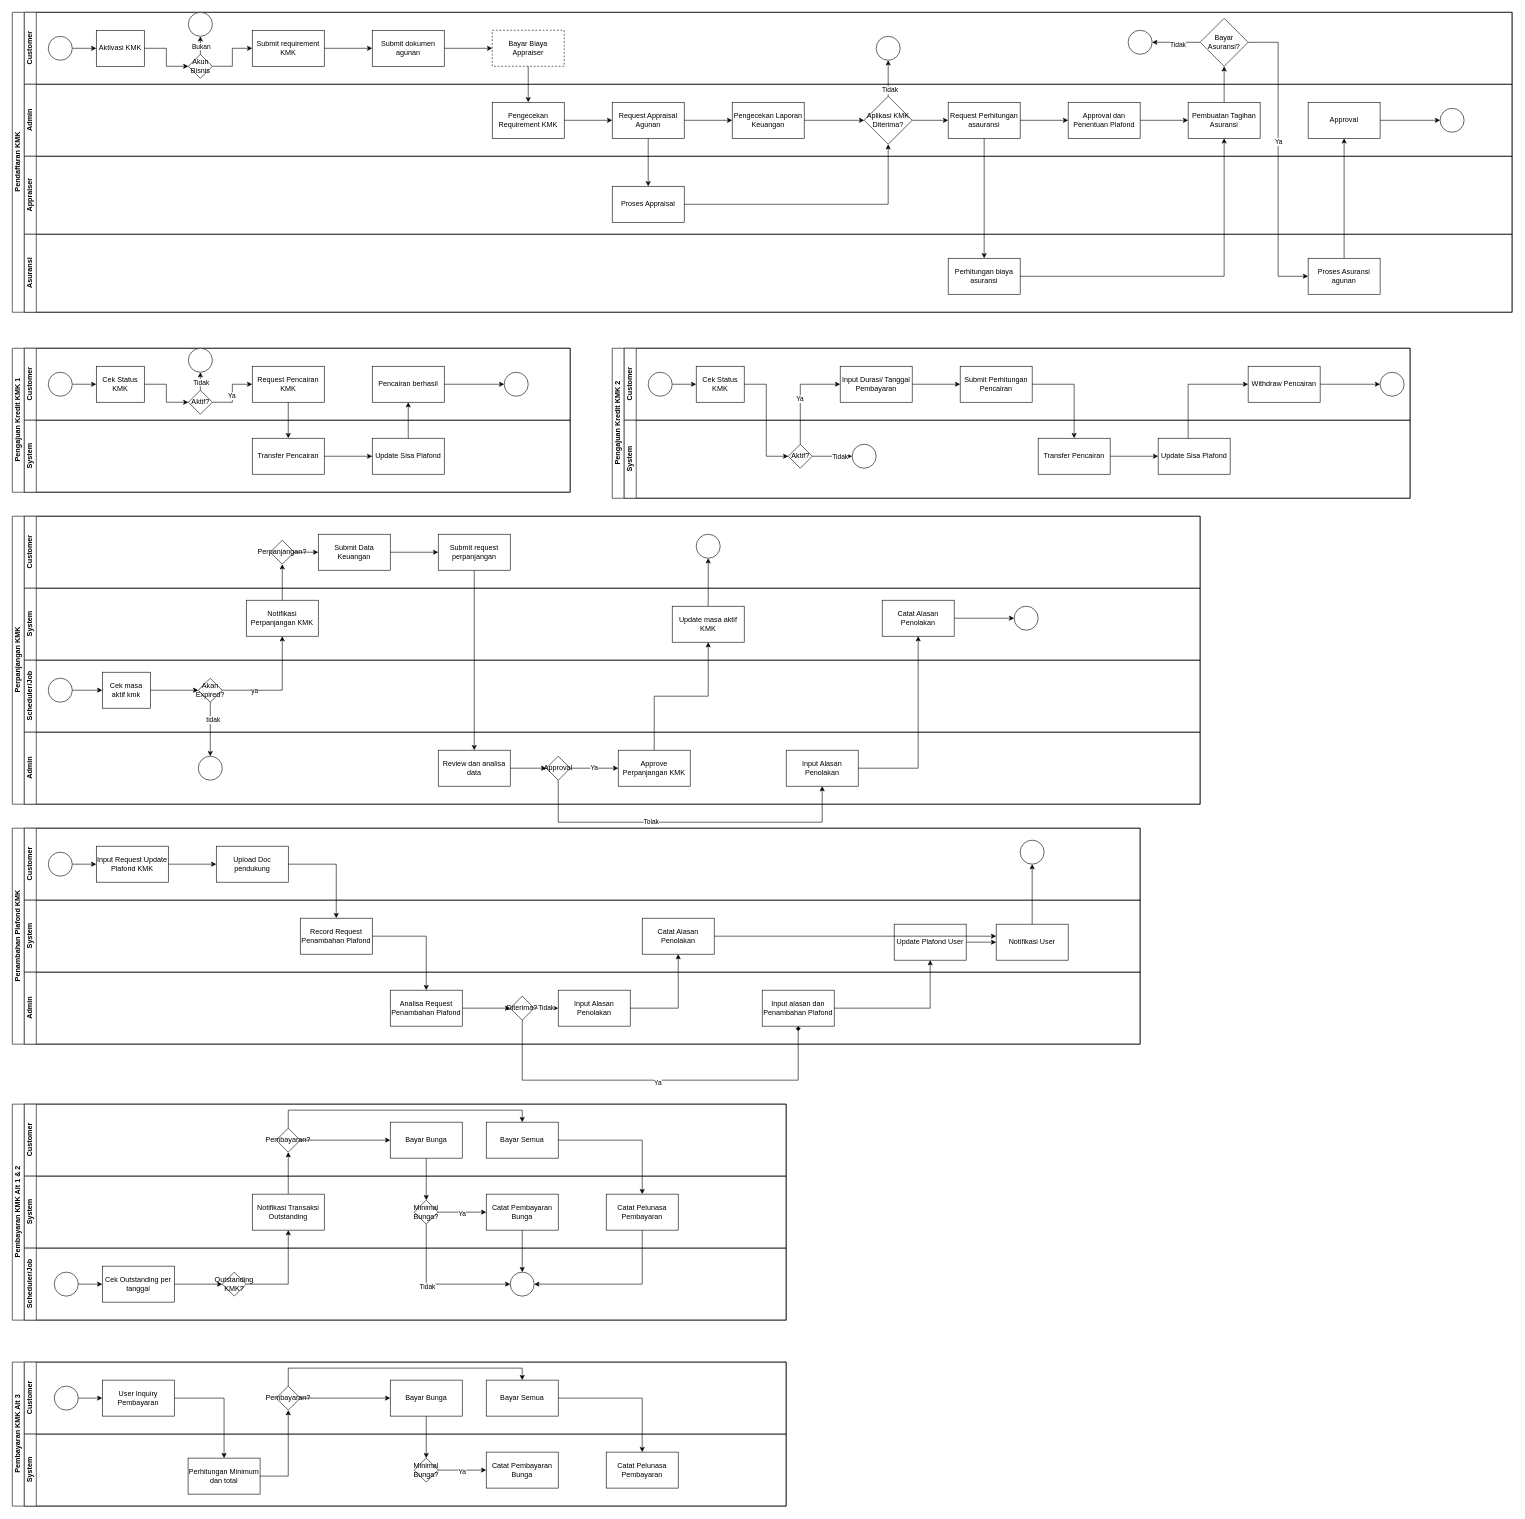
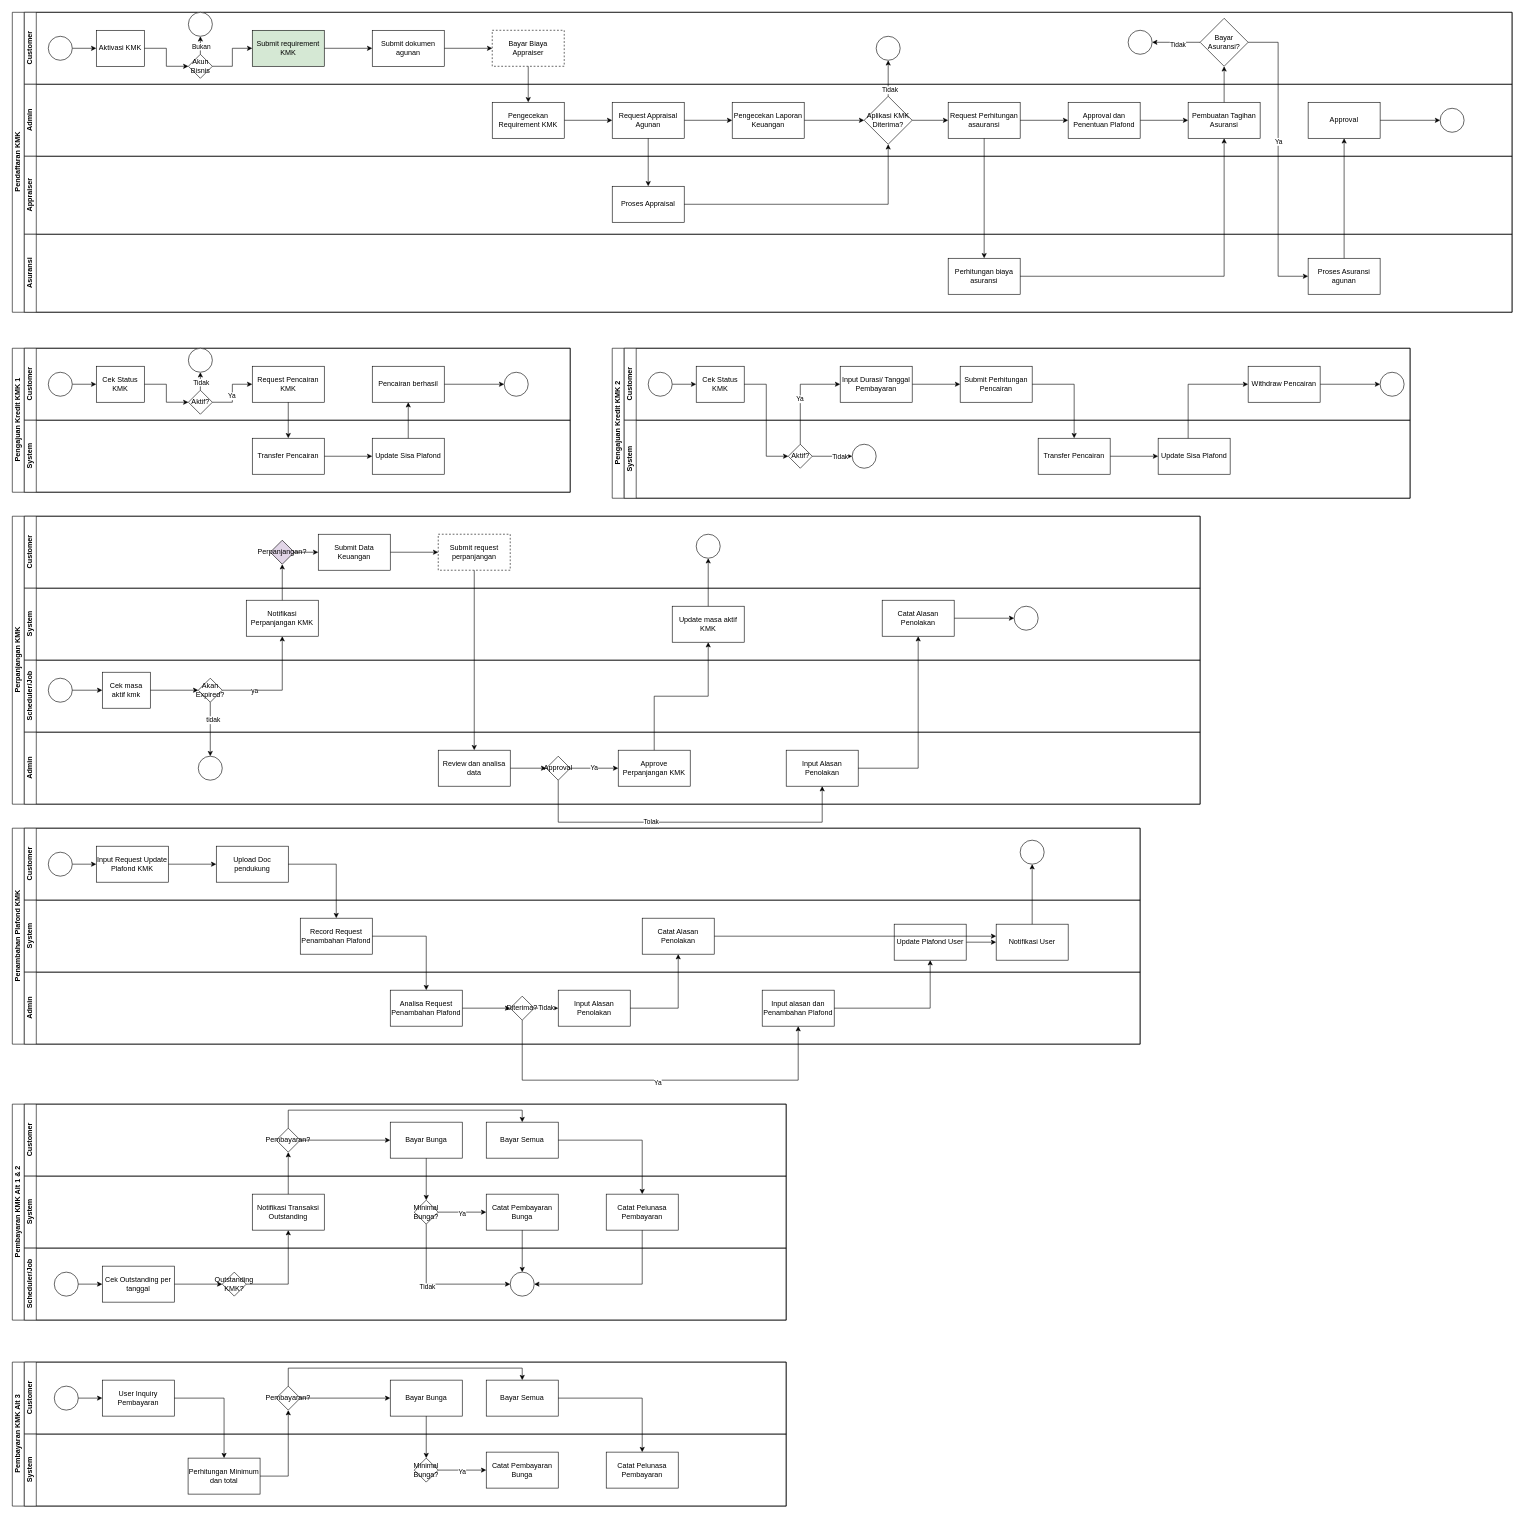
(288, 48) -> (288, 48)
(282, 552) -> (282, 552)
(474, 552) -> (474, 552)
(798, 1032) -> (798, 1031)
